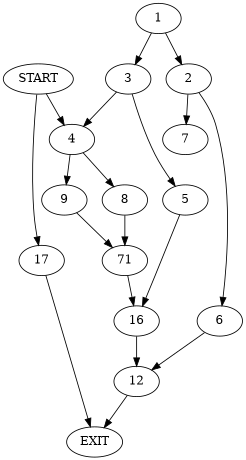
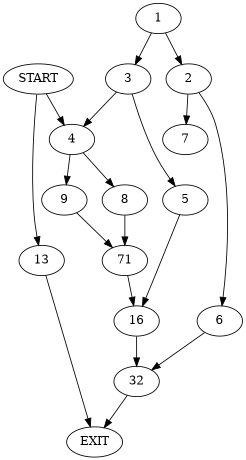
(42, 260) -> (42, 260)
(137, 381) -> (137, 381)
